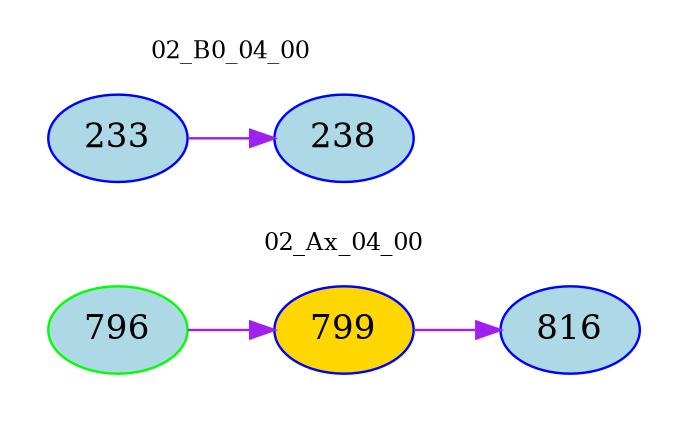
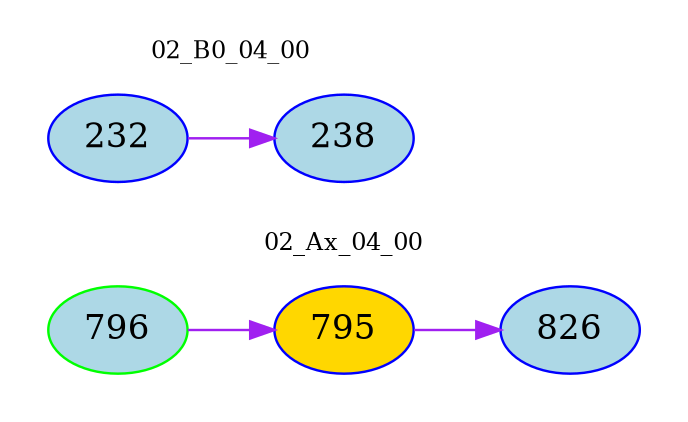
(118, 138) -> (118, 138)
(344, 330) -> (344, 330)
(570, 330) -> (570, 330)
